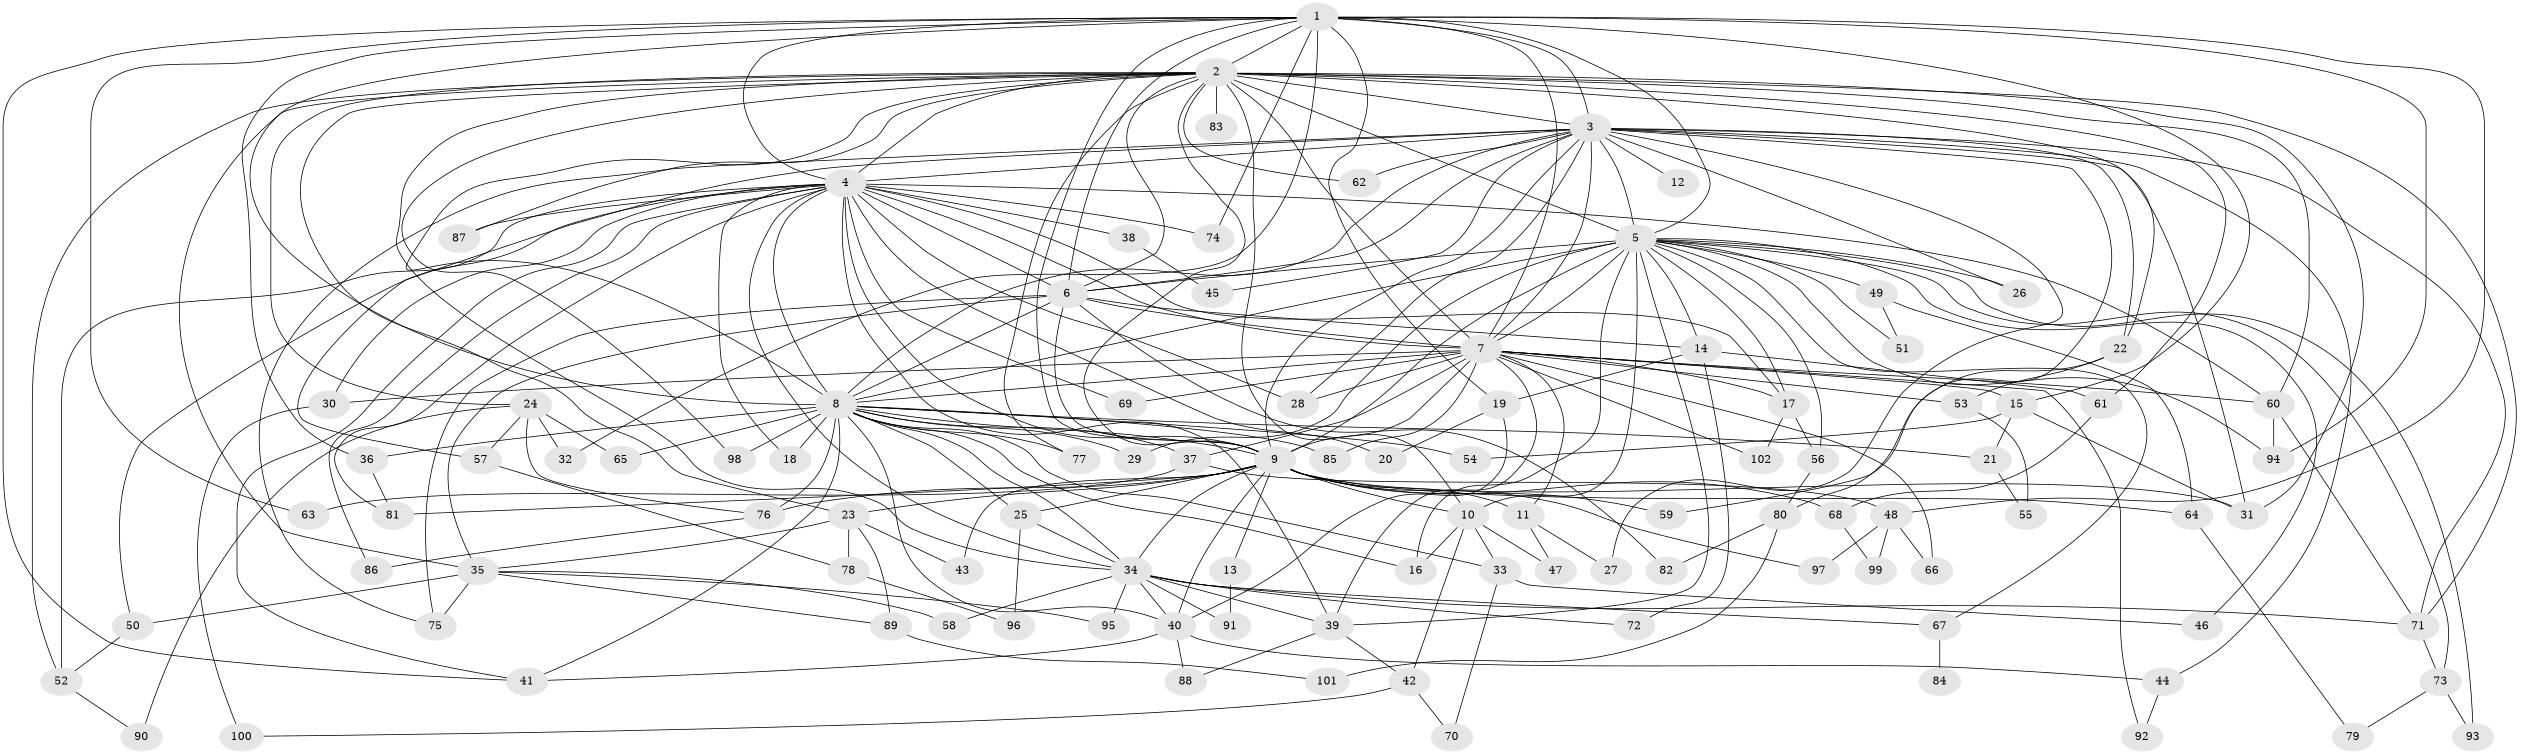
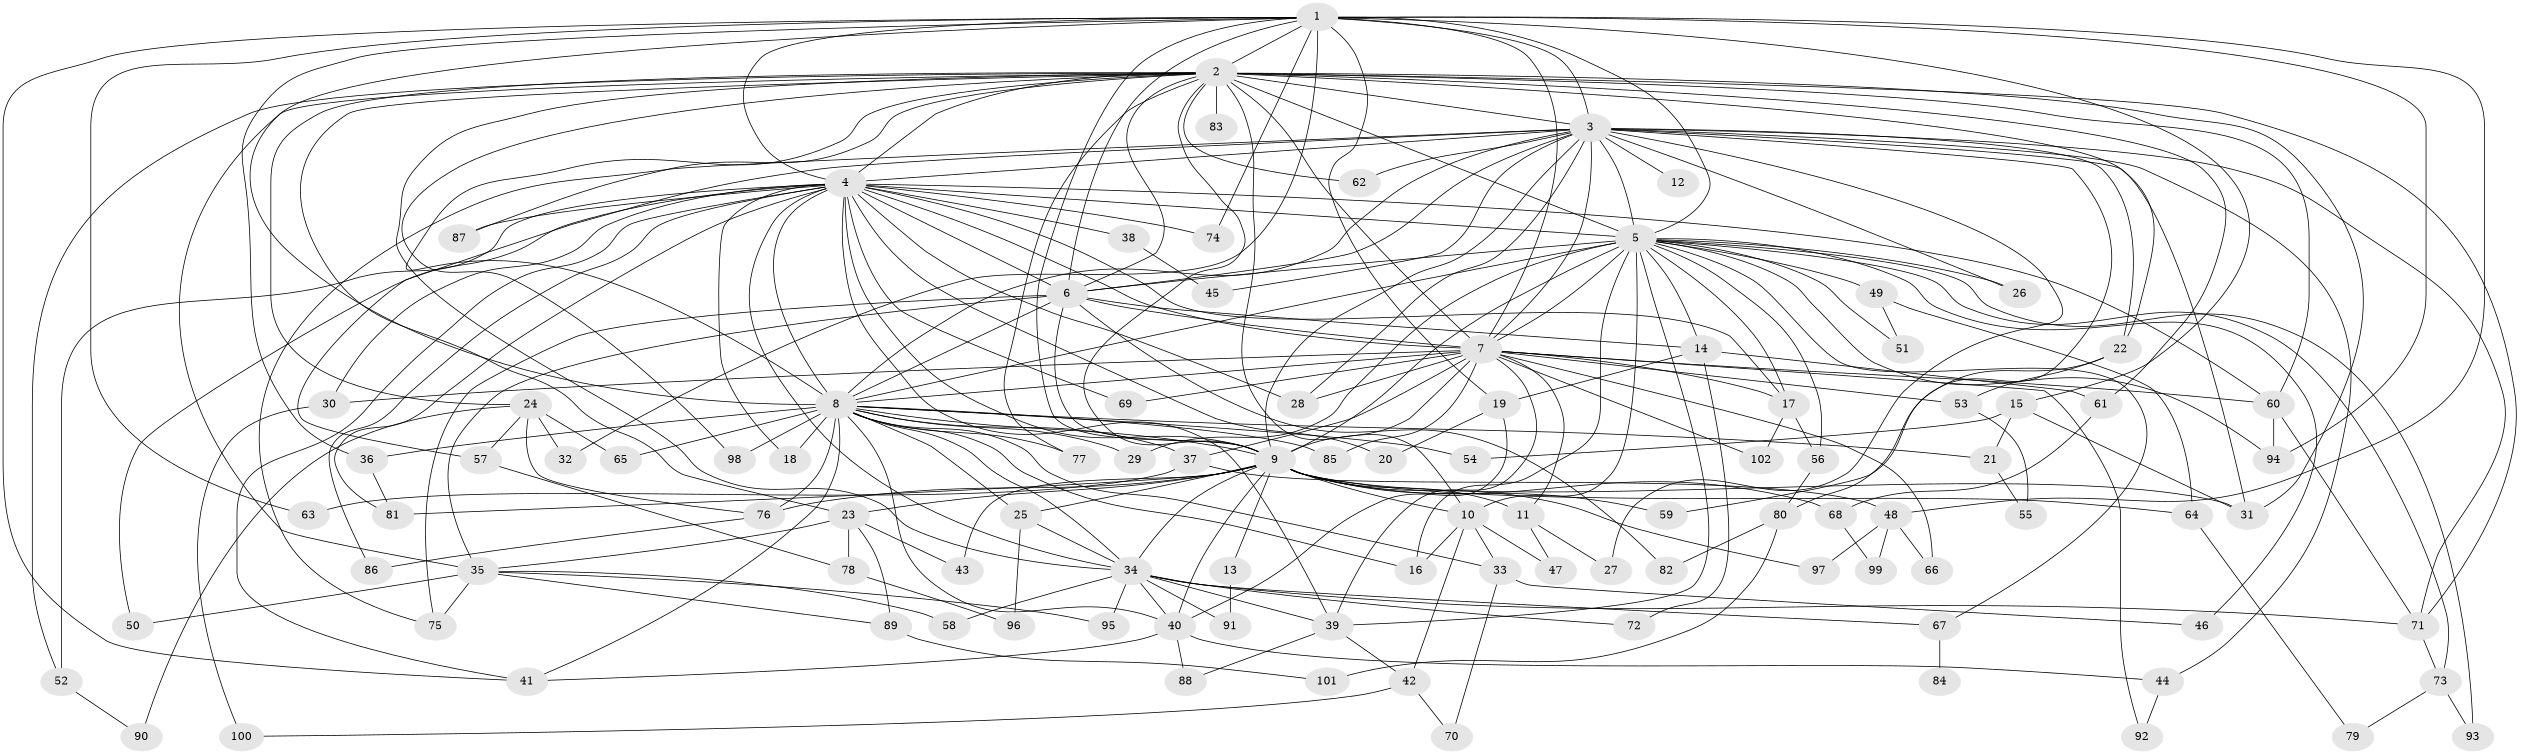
none -> (1241, 211)
(1752, 370) -> none
(97, 654) -> none
